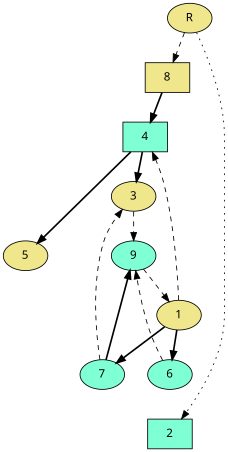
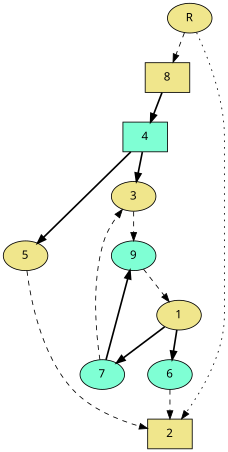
(172, 229) -> none
(146, 321) -> (170, 400)
none -> (58, 369)
(170, 434) -> (170, 434)
